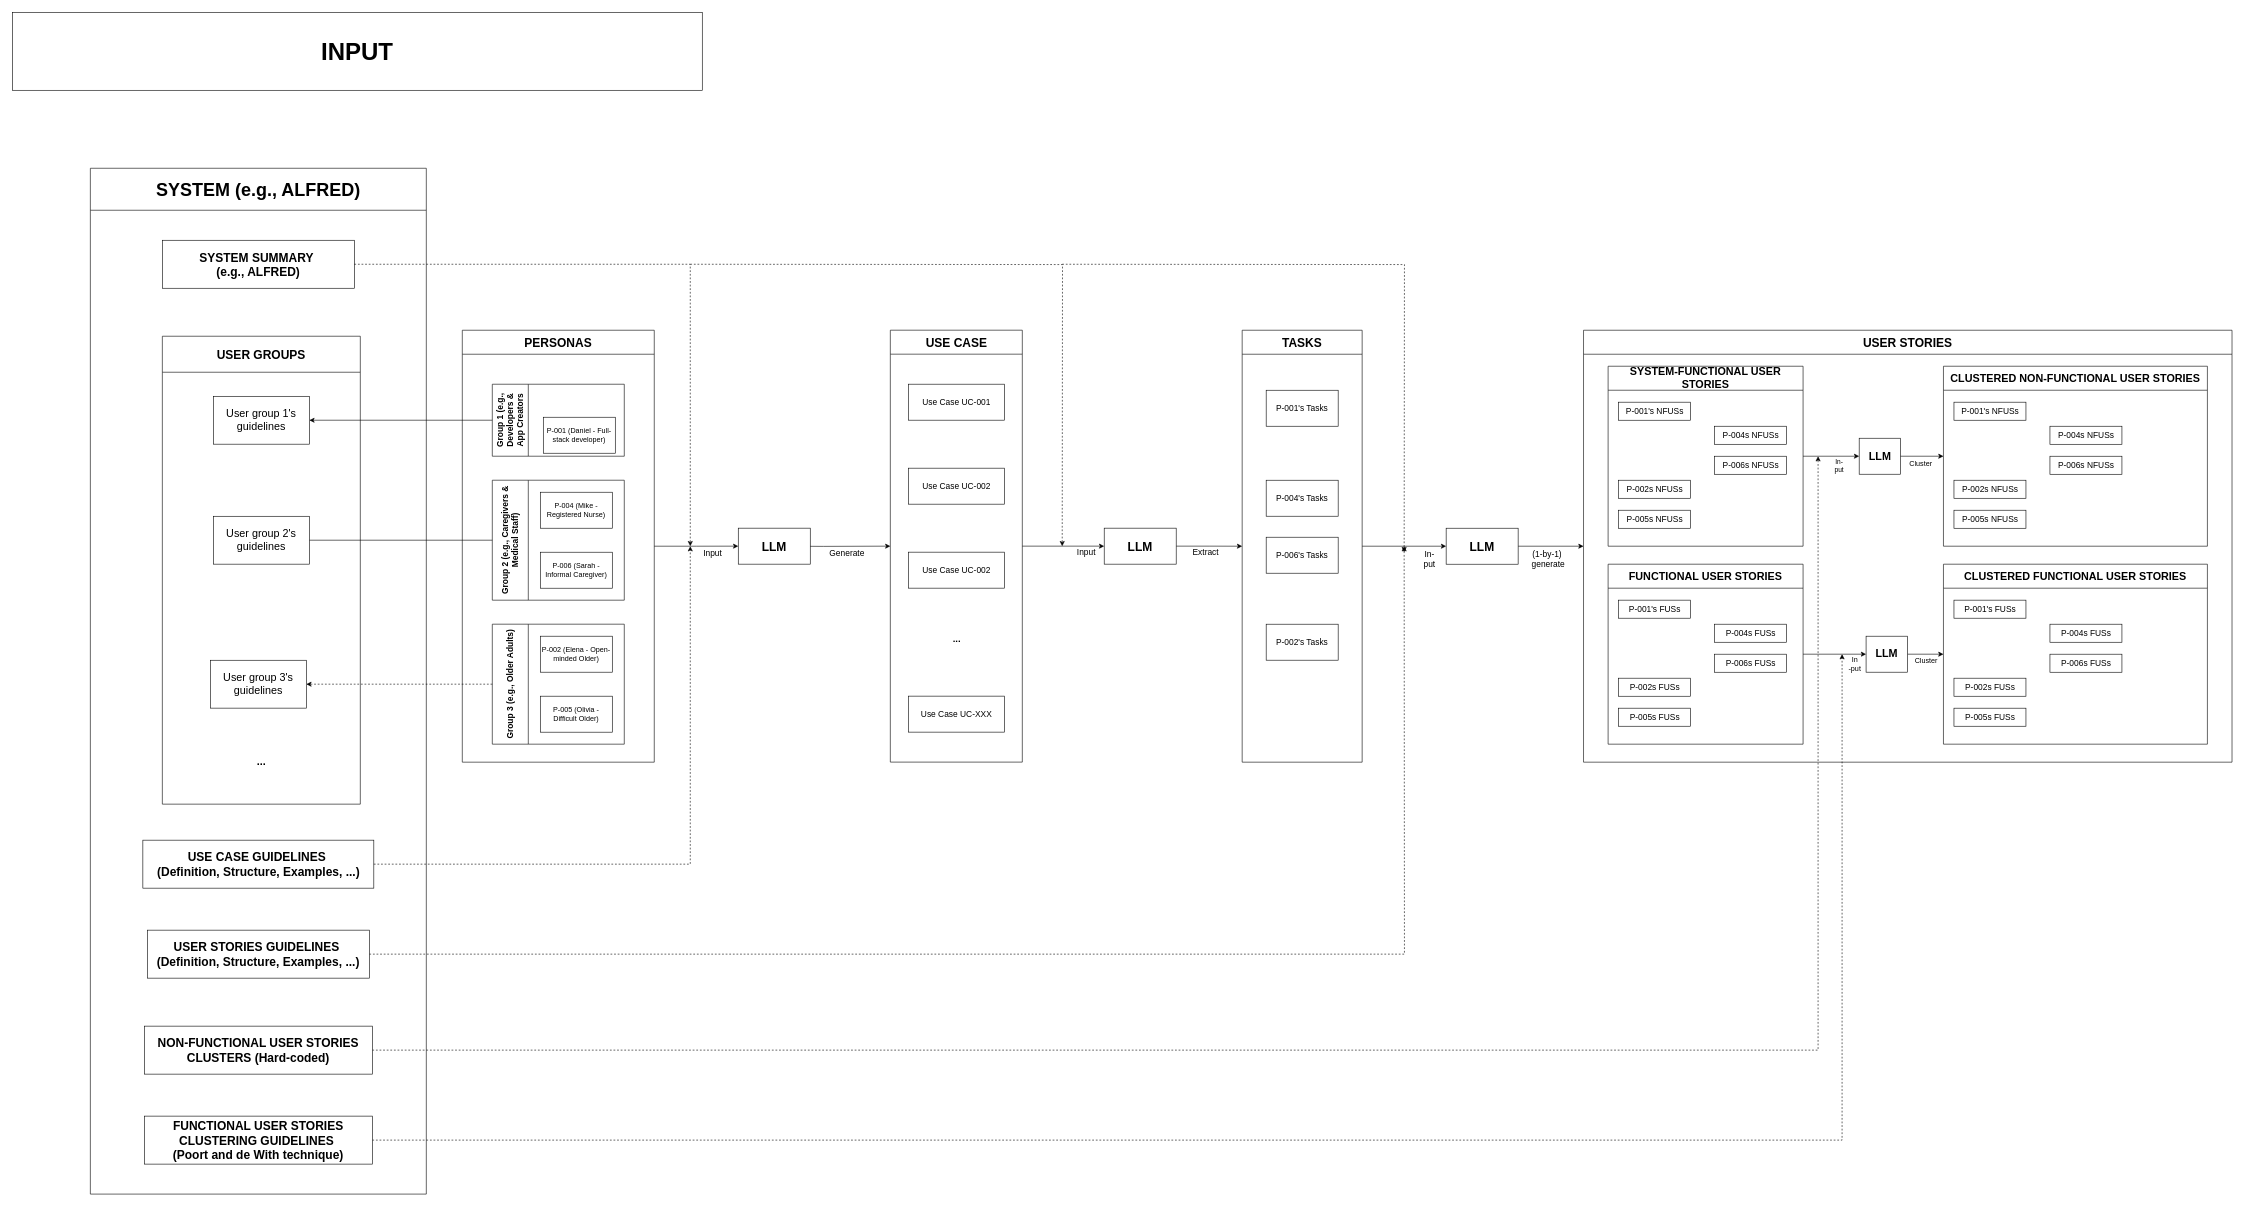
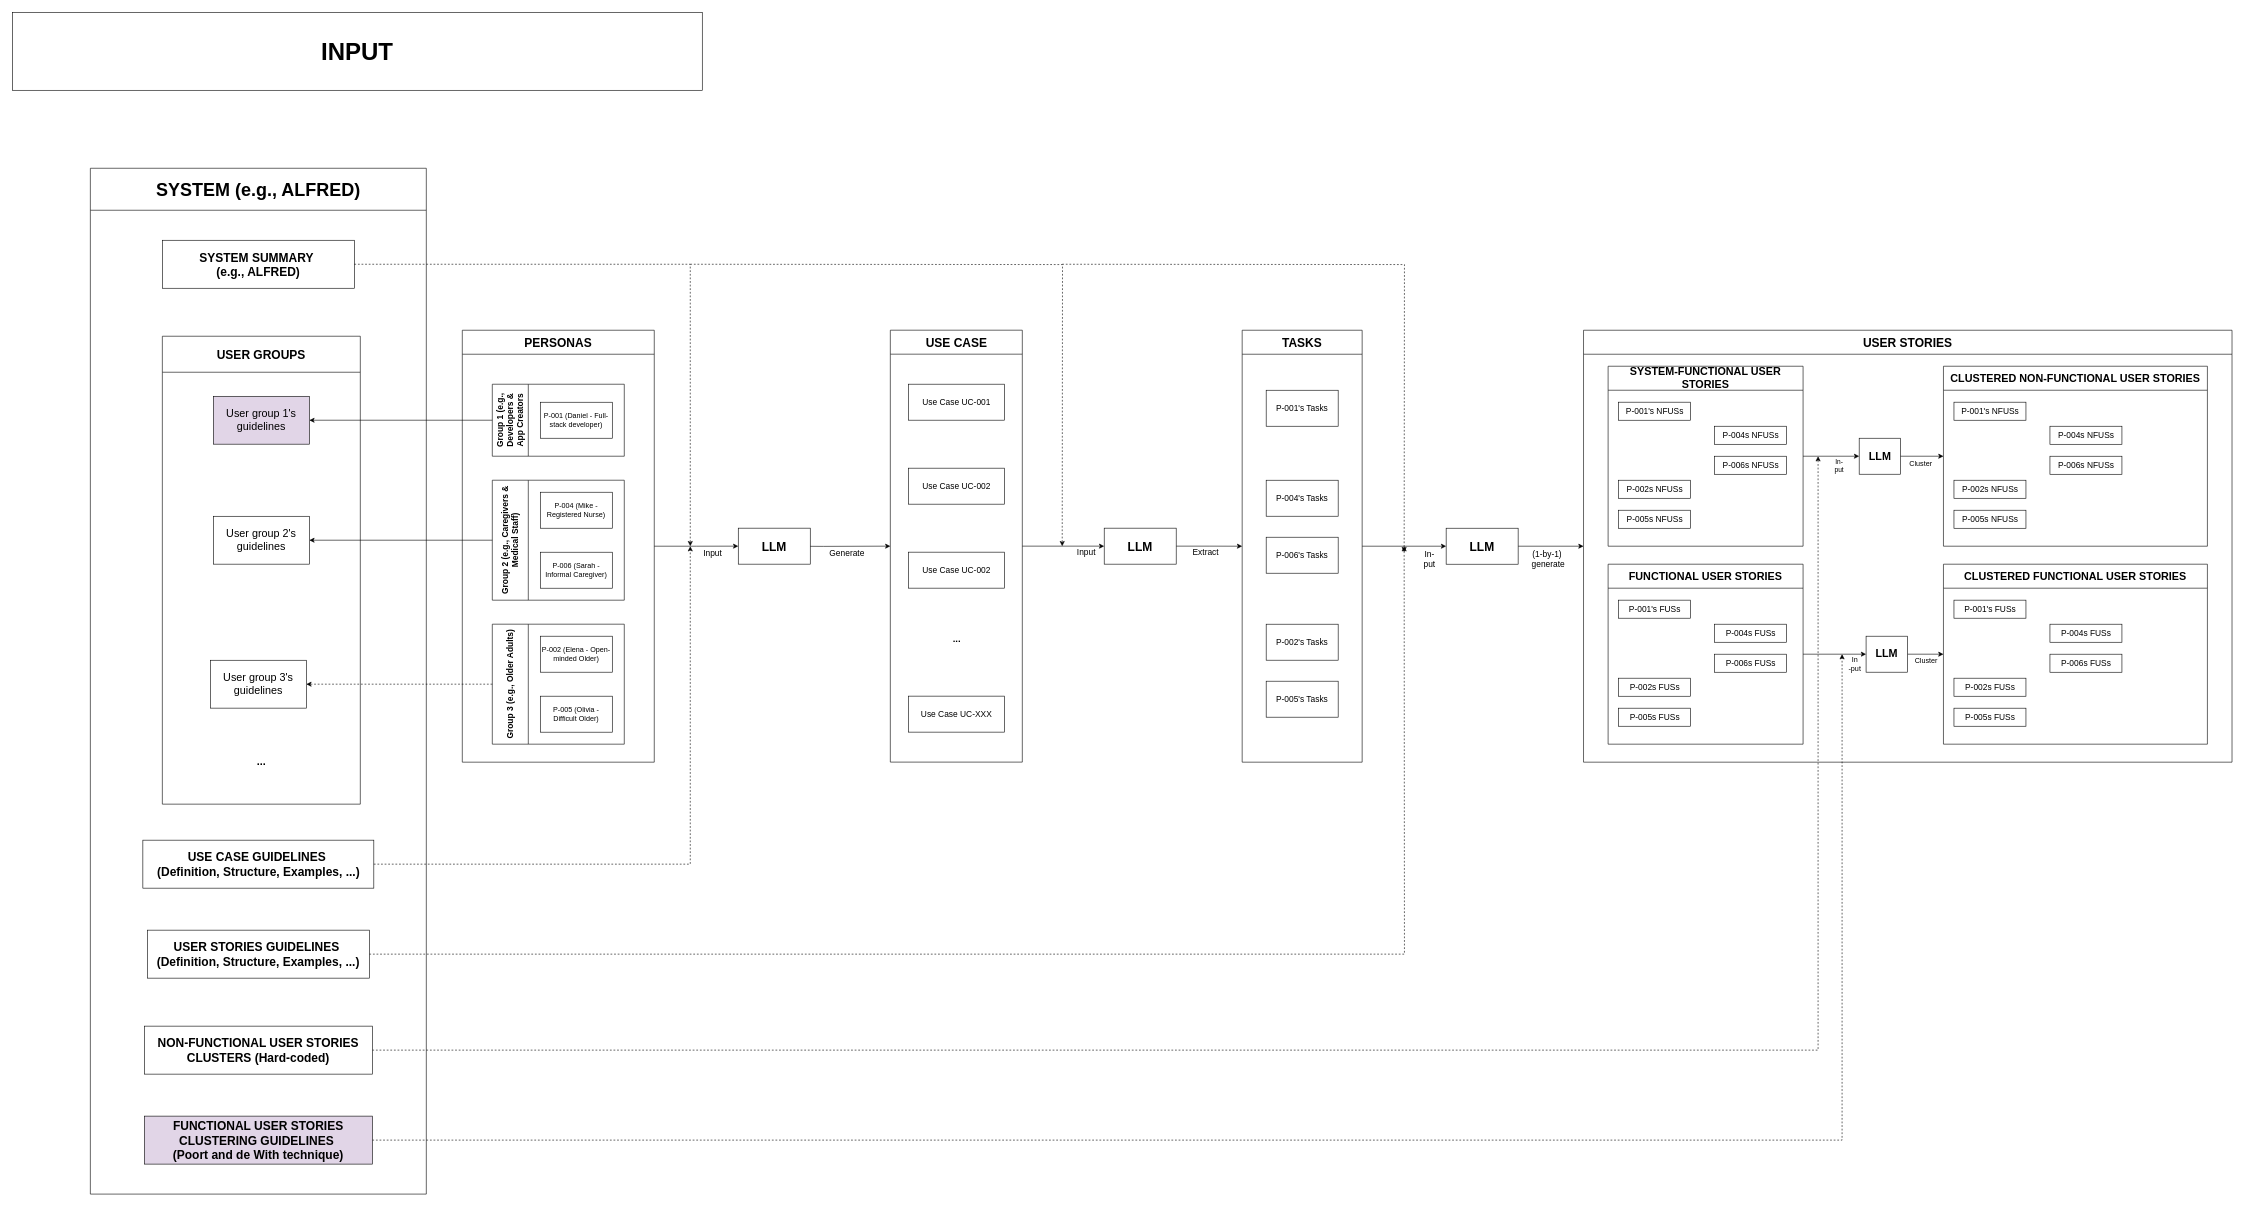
(261, 420) -> (261, 420)
(579, 435) -> (576, 420)
(312, 540) -> (314, 540)
none -> (1302, 699)
(258, 1140) -> (258, 1140)
